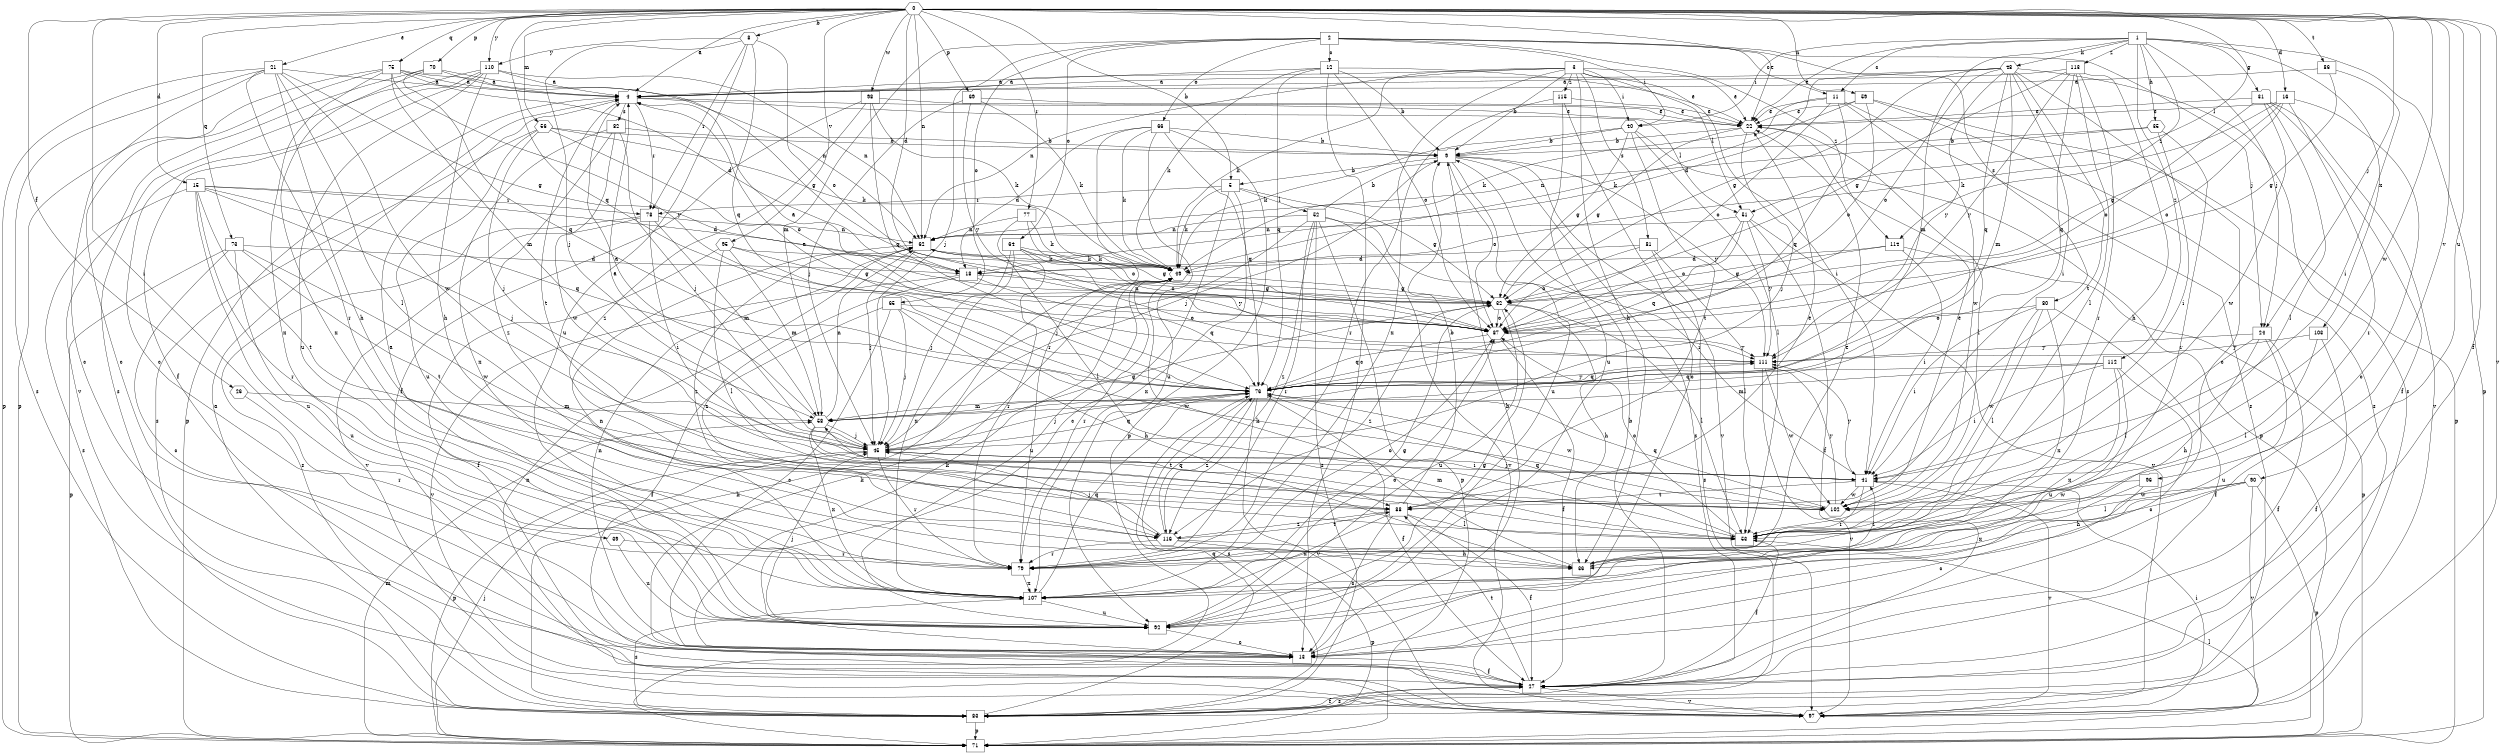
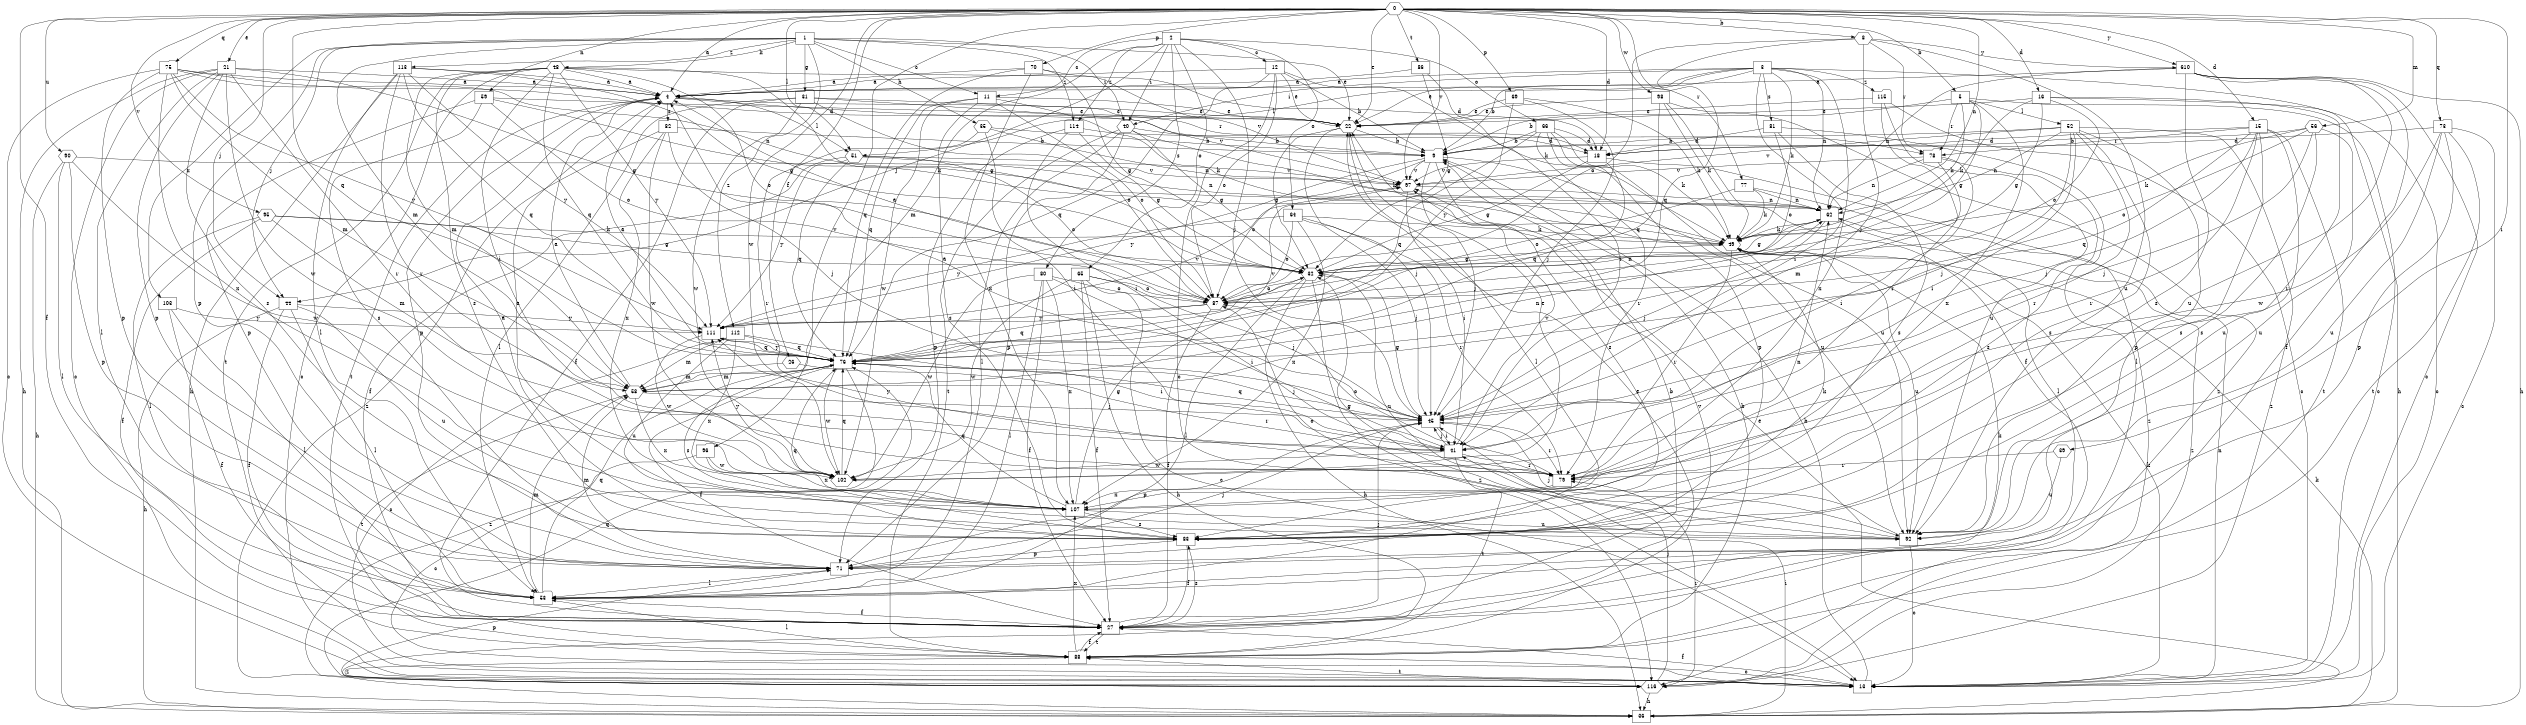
(489, 68) -> (2185, 68)
(1329, 68) -> (1275, 68)
(628, 97) -> (667, 97)
(1340, 171) -> (1722, 115)
(2262, 333) -> (288, 304)
(1624, 421) -> none
none -> (1350, 607)
